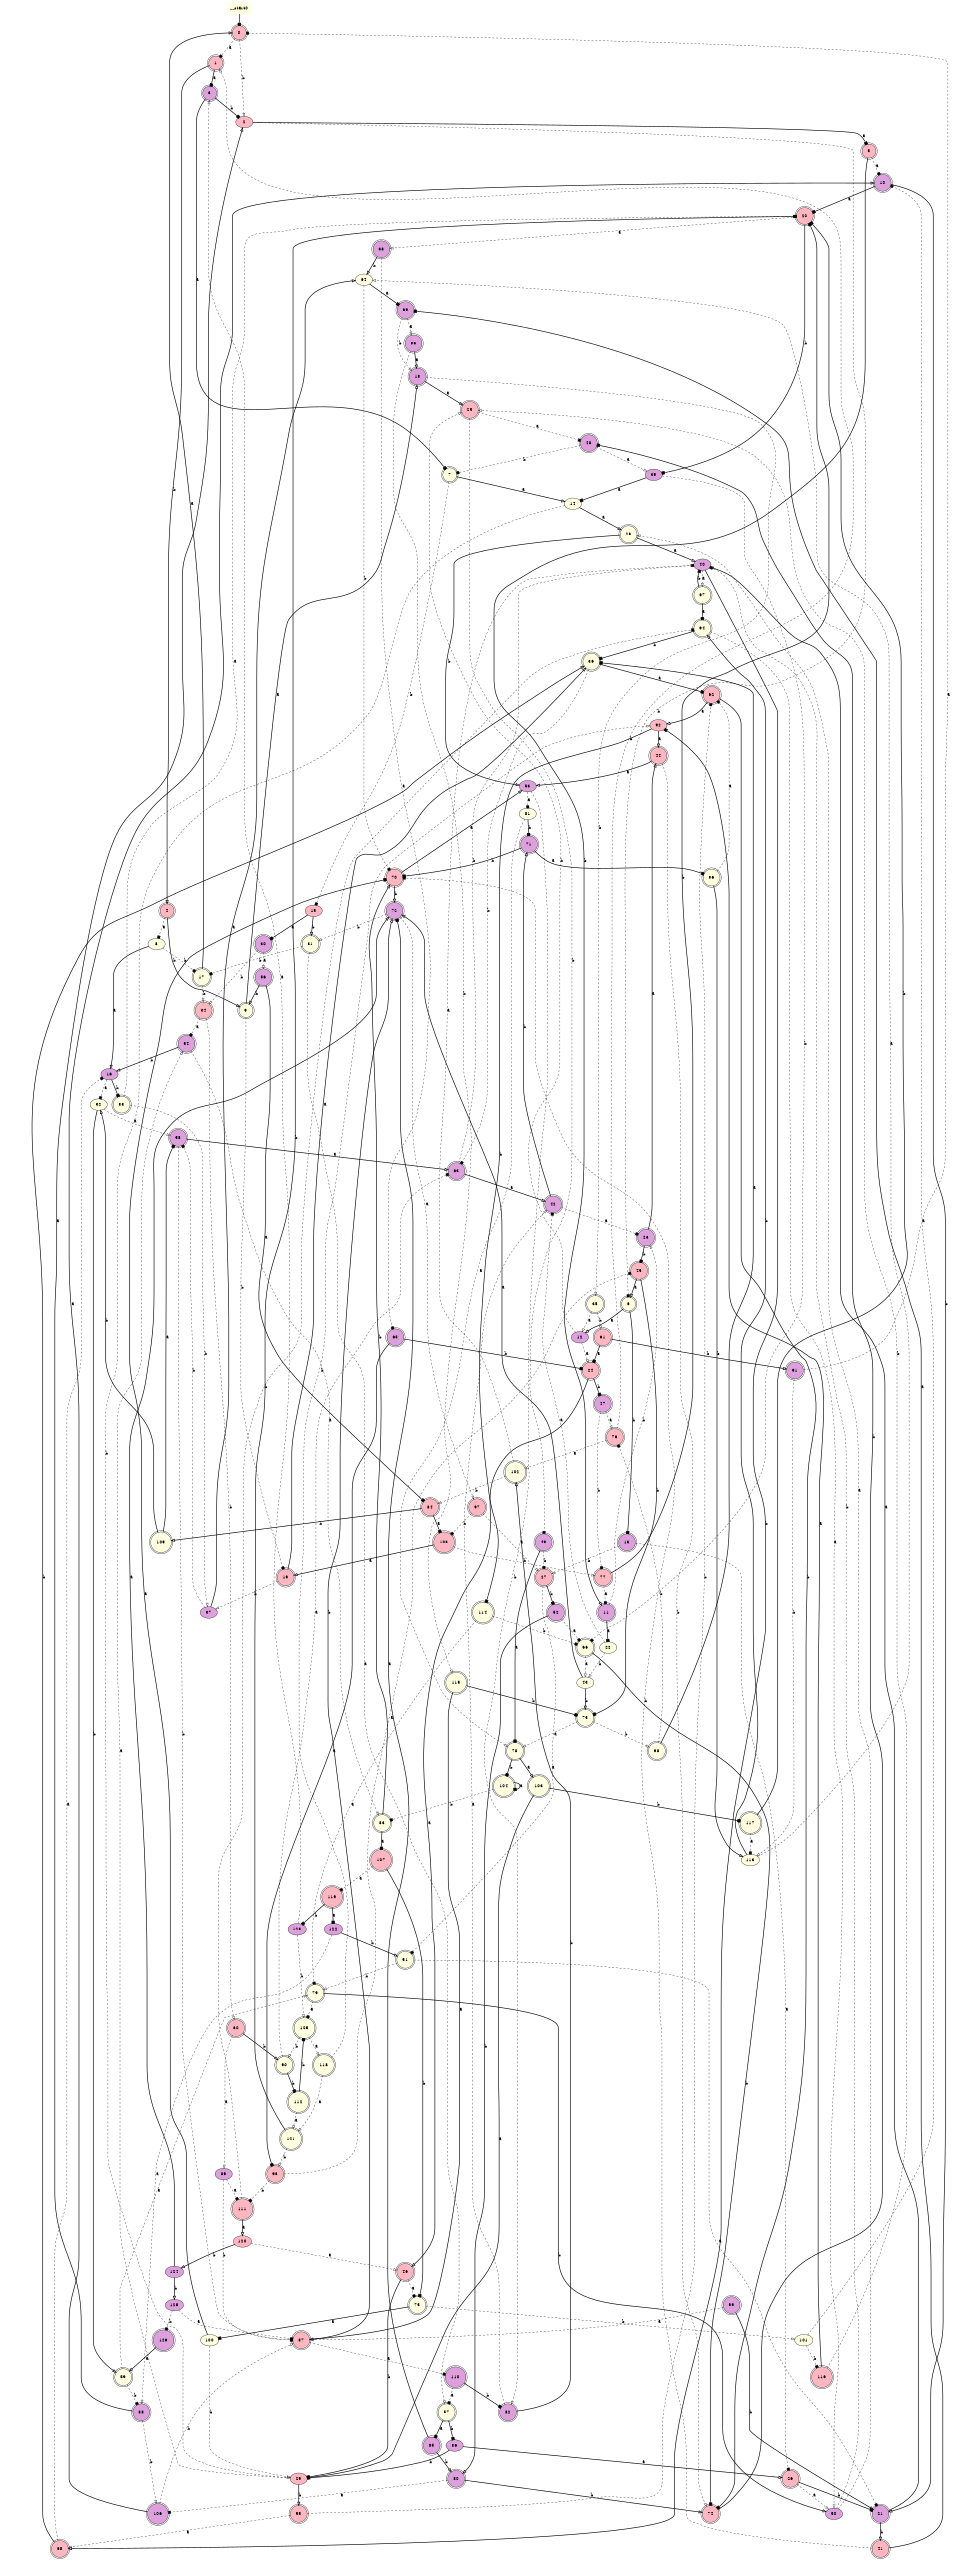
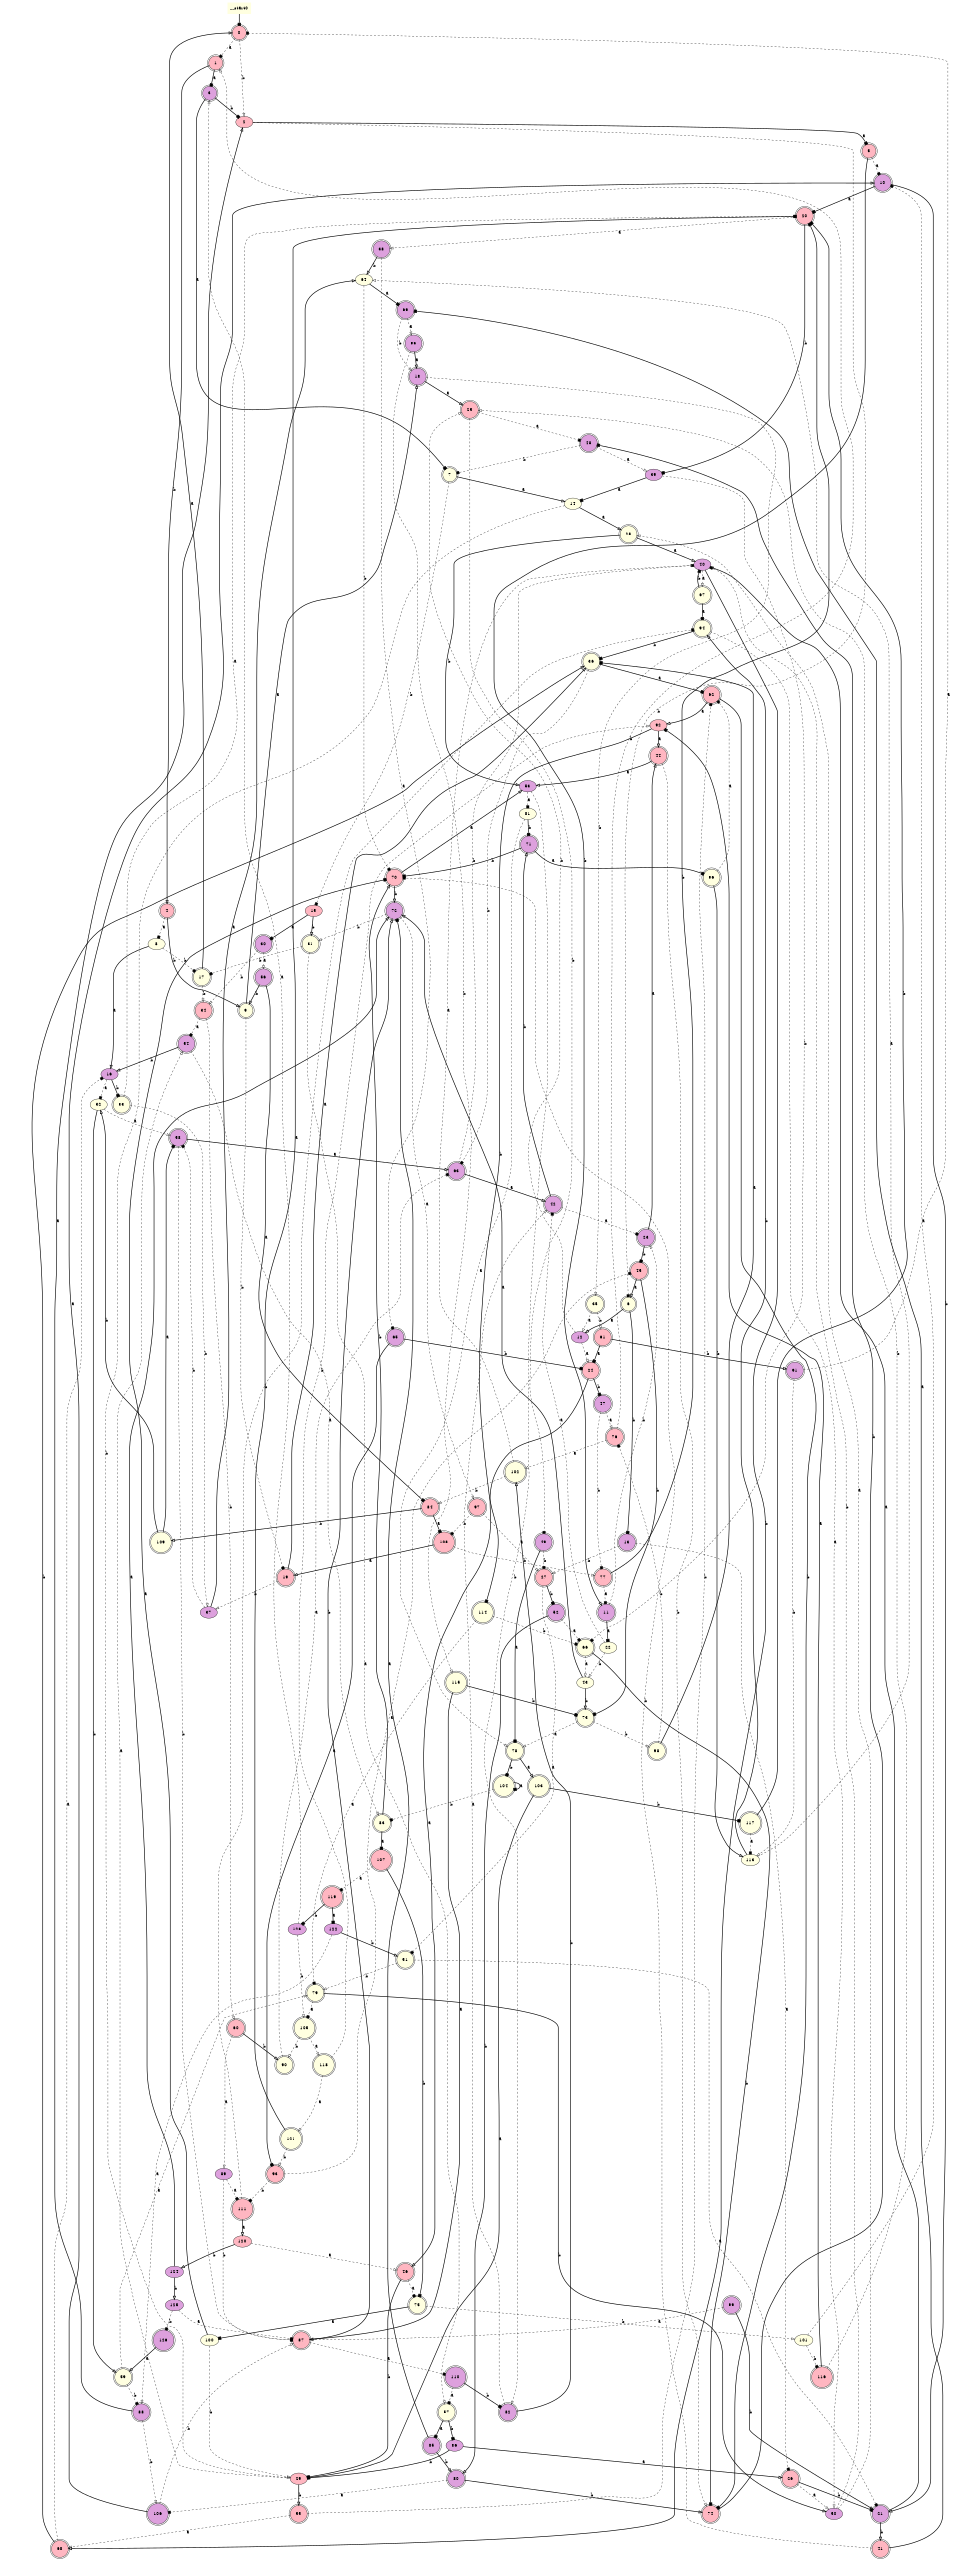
(297, 1138) -> (297, 1138)
(298, 2102) -> none
